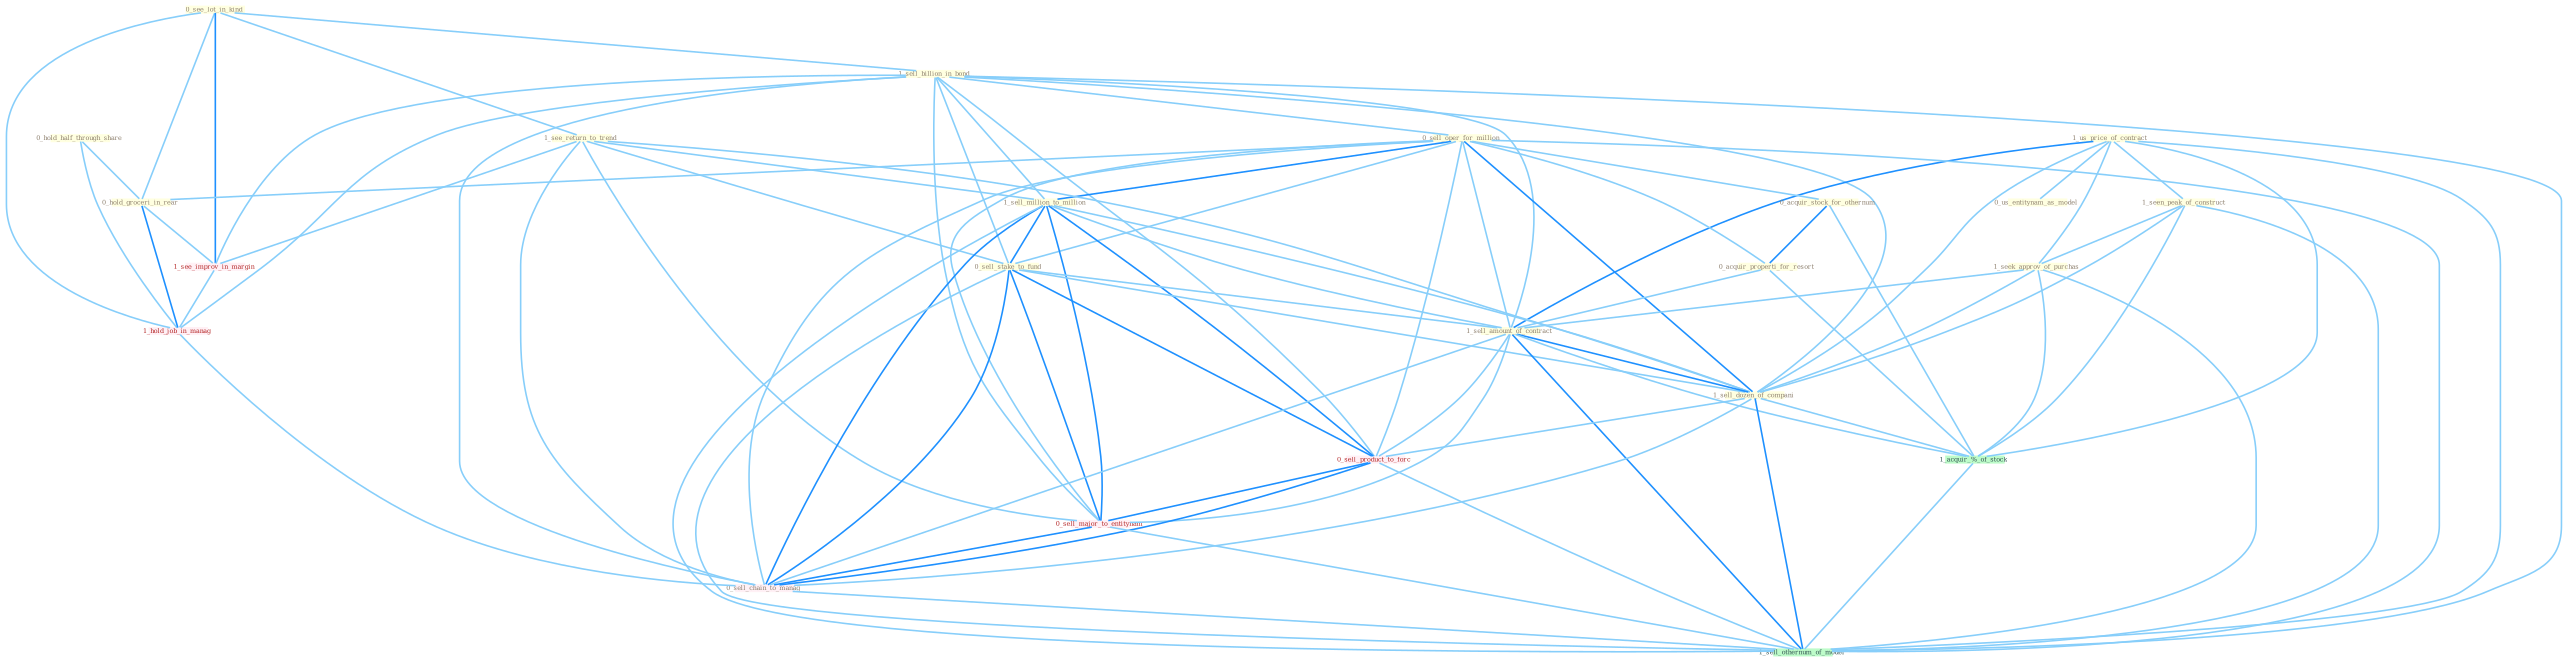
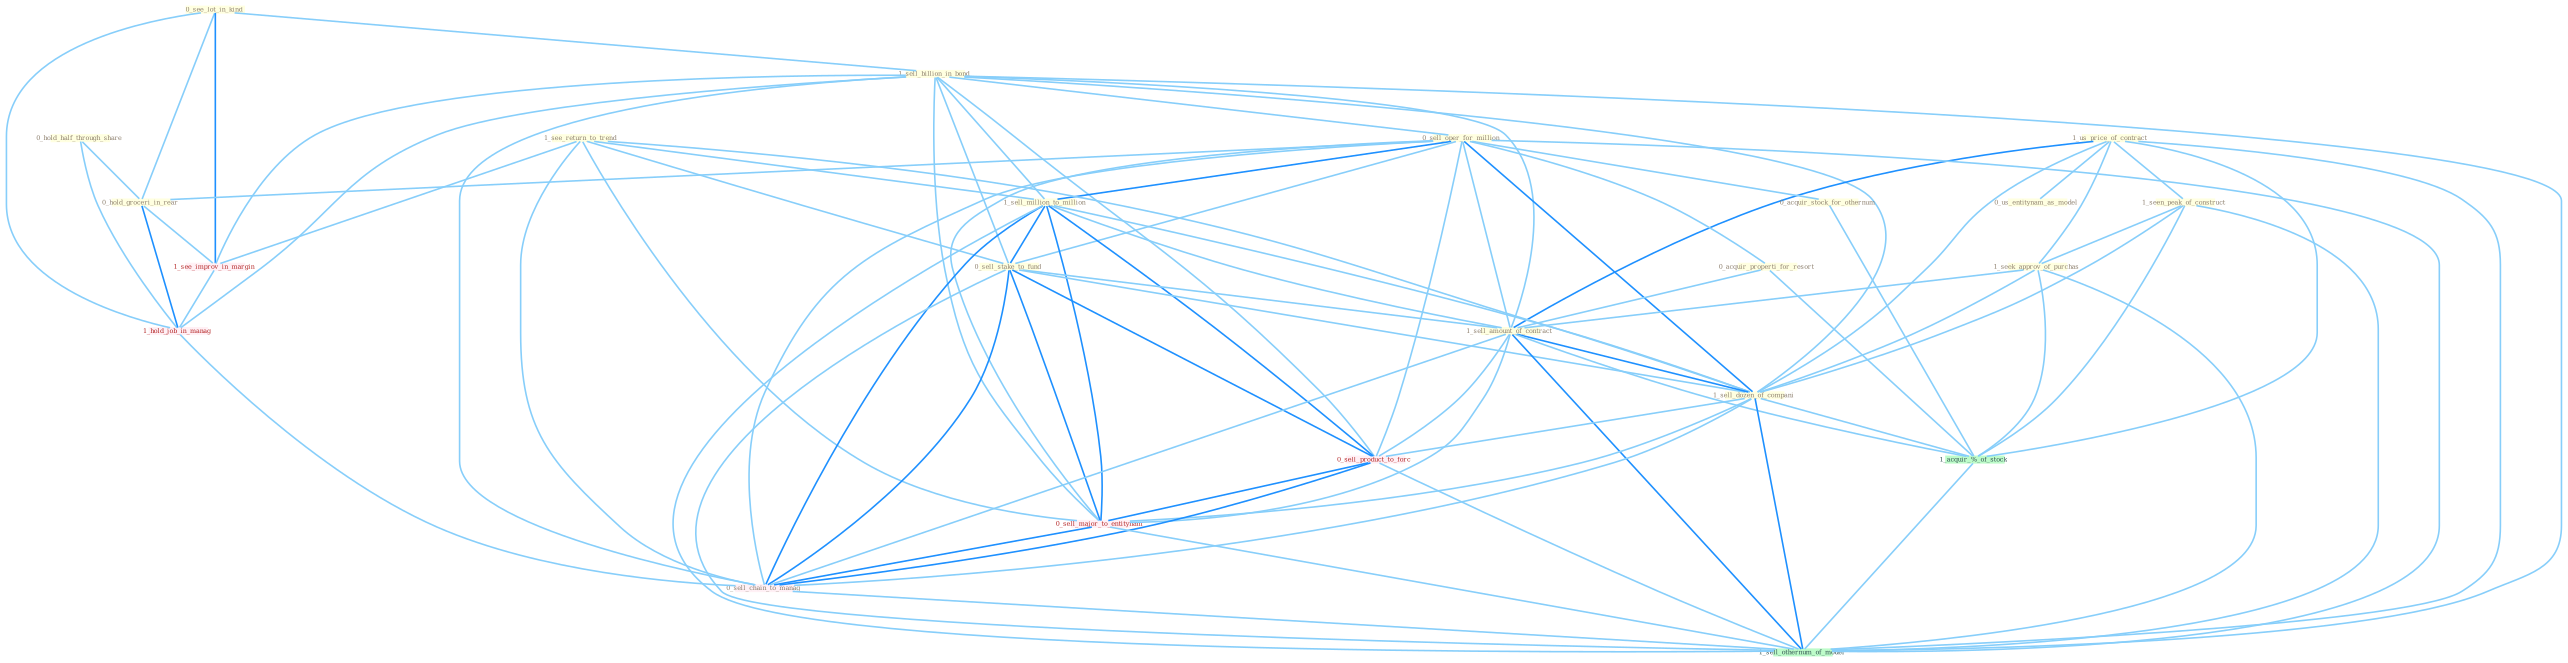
(399, 74) -> none
(1798, 235) -> none
none -> (1463, 487)
